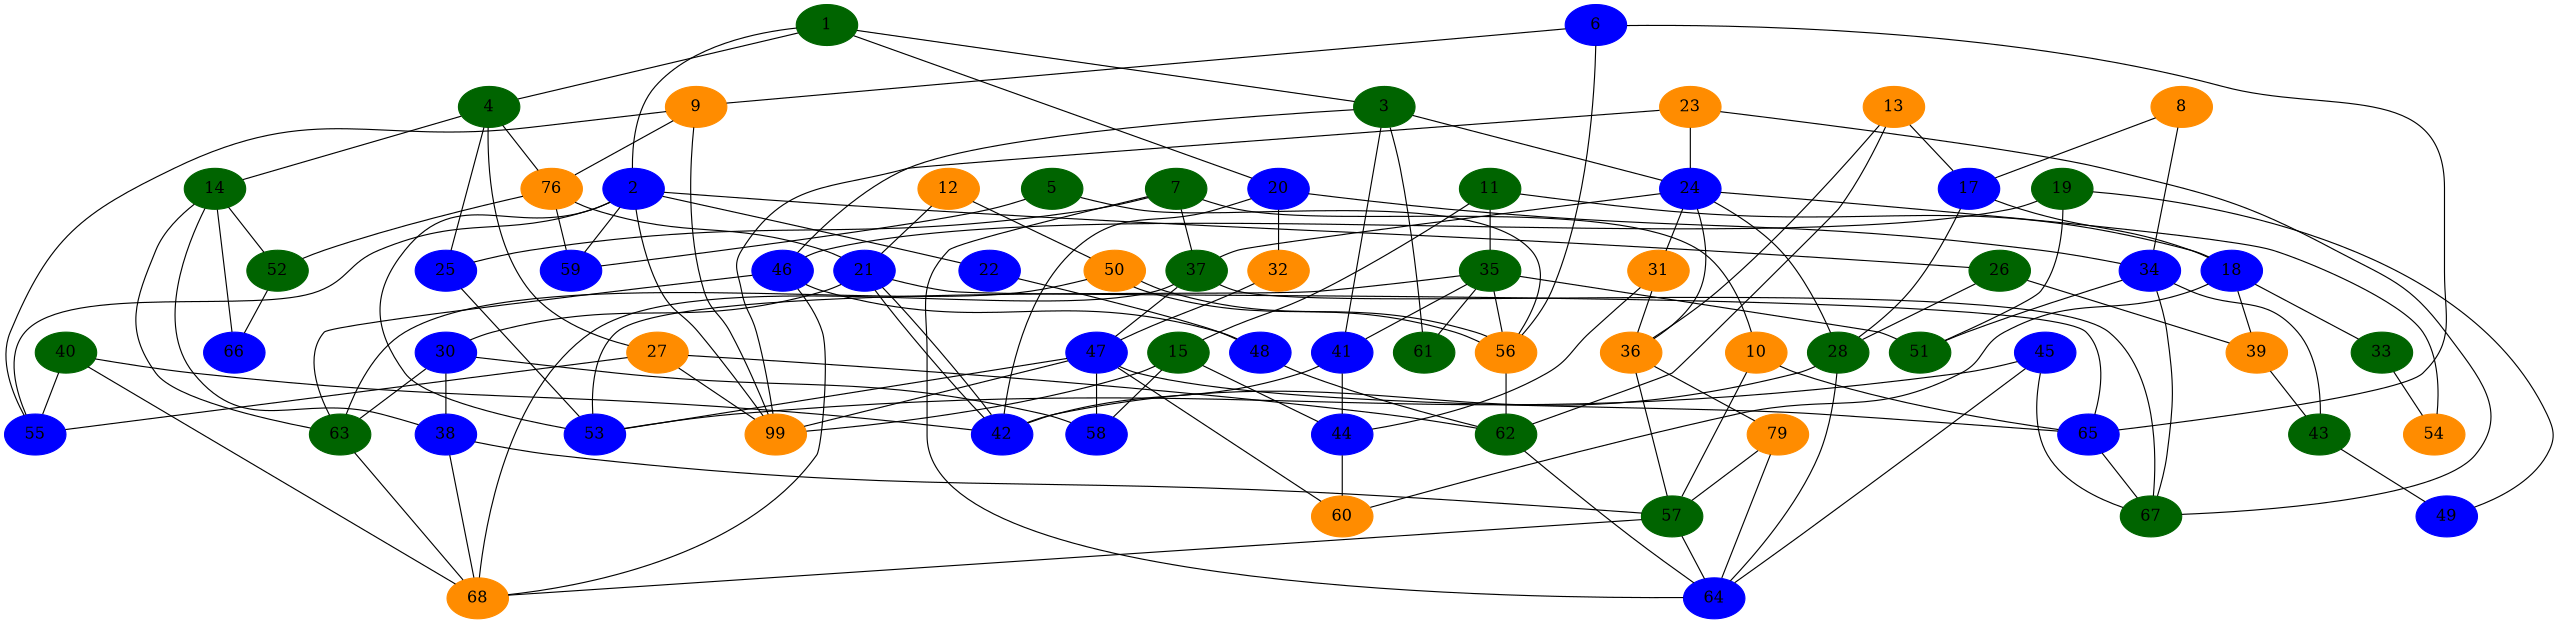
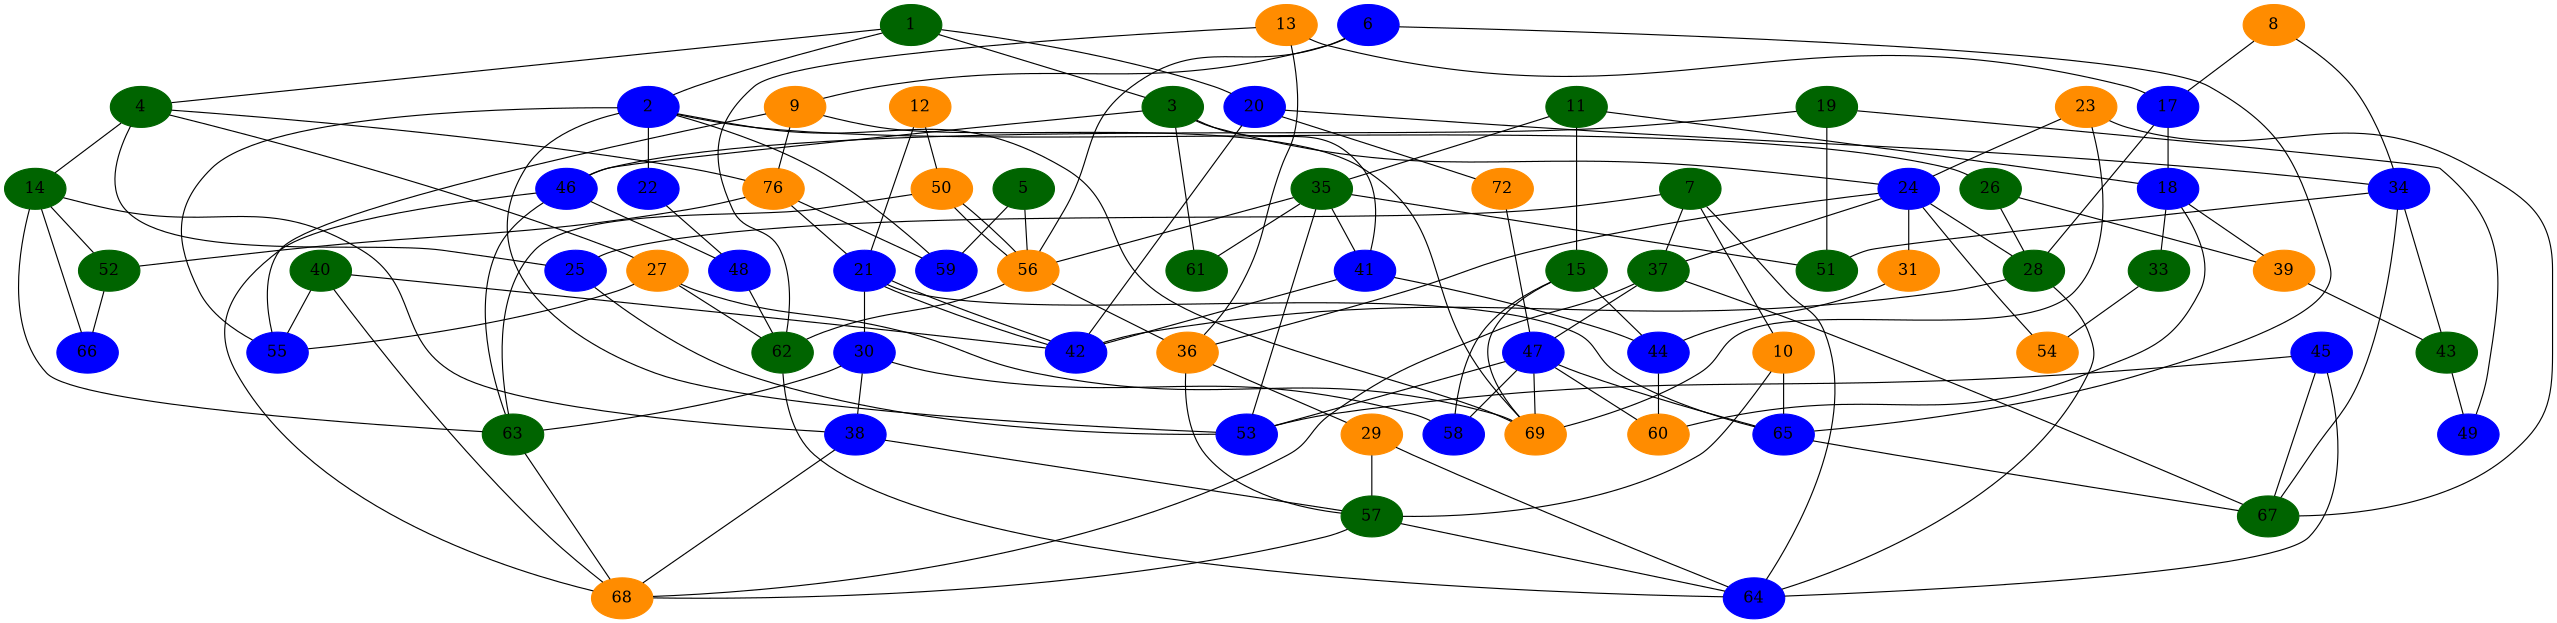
(1279, 271) -> (1503, 189)
(1645, 312) -> (1113, 314)
(776, 435) -> (1536, 435)
(1778, 435) -> (1372, 435)
